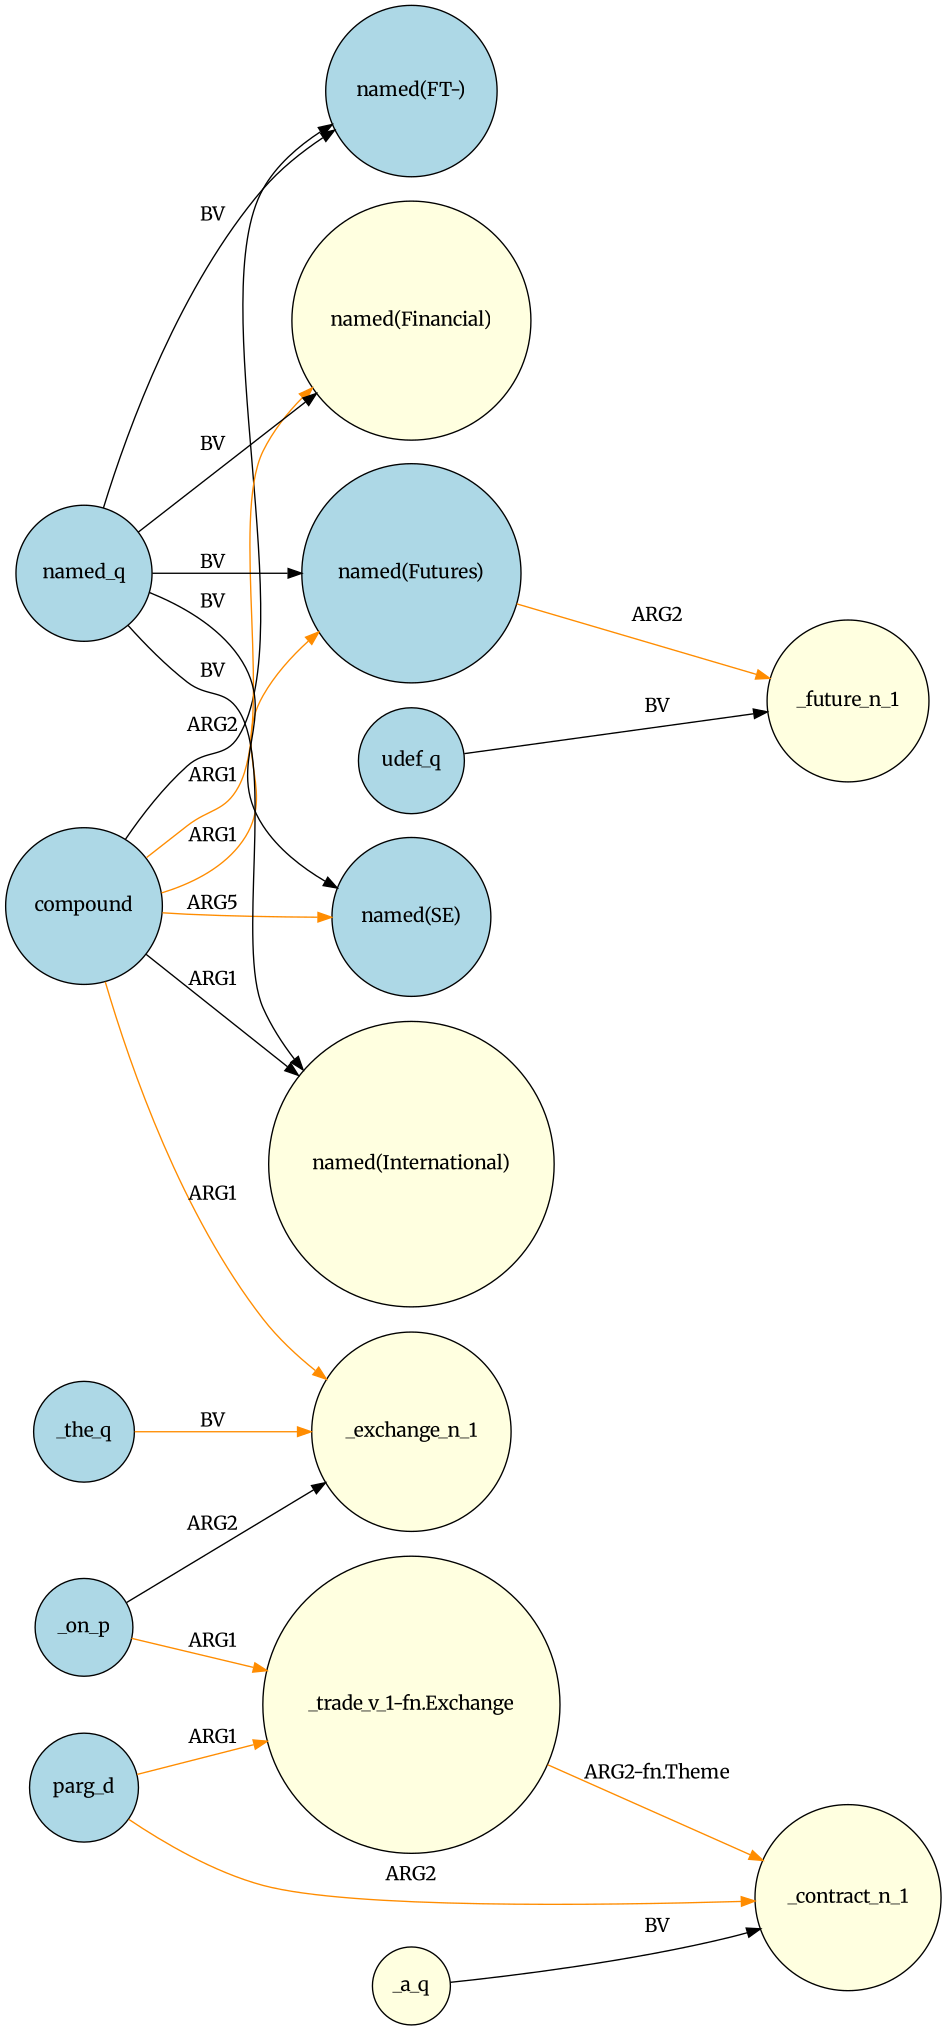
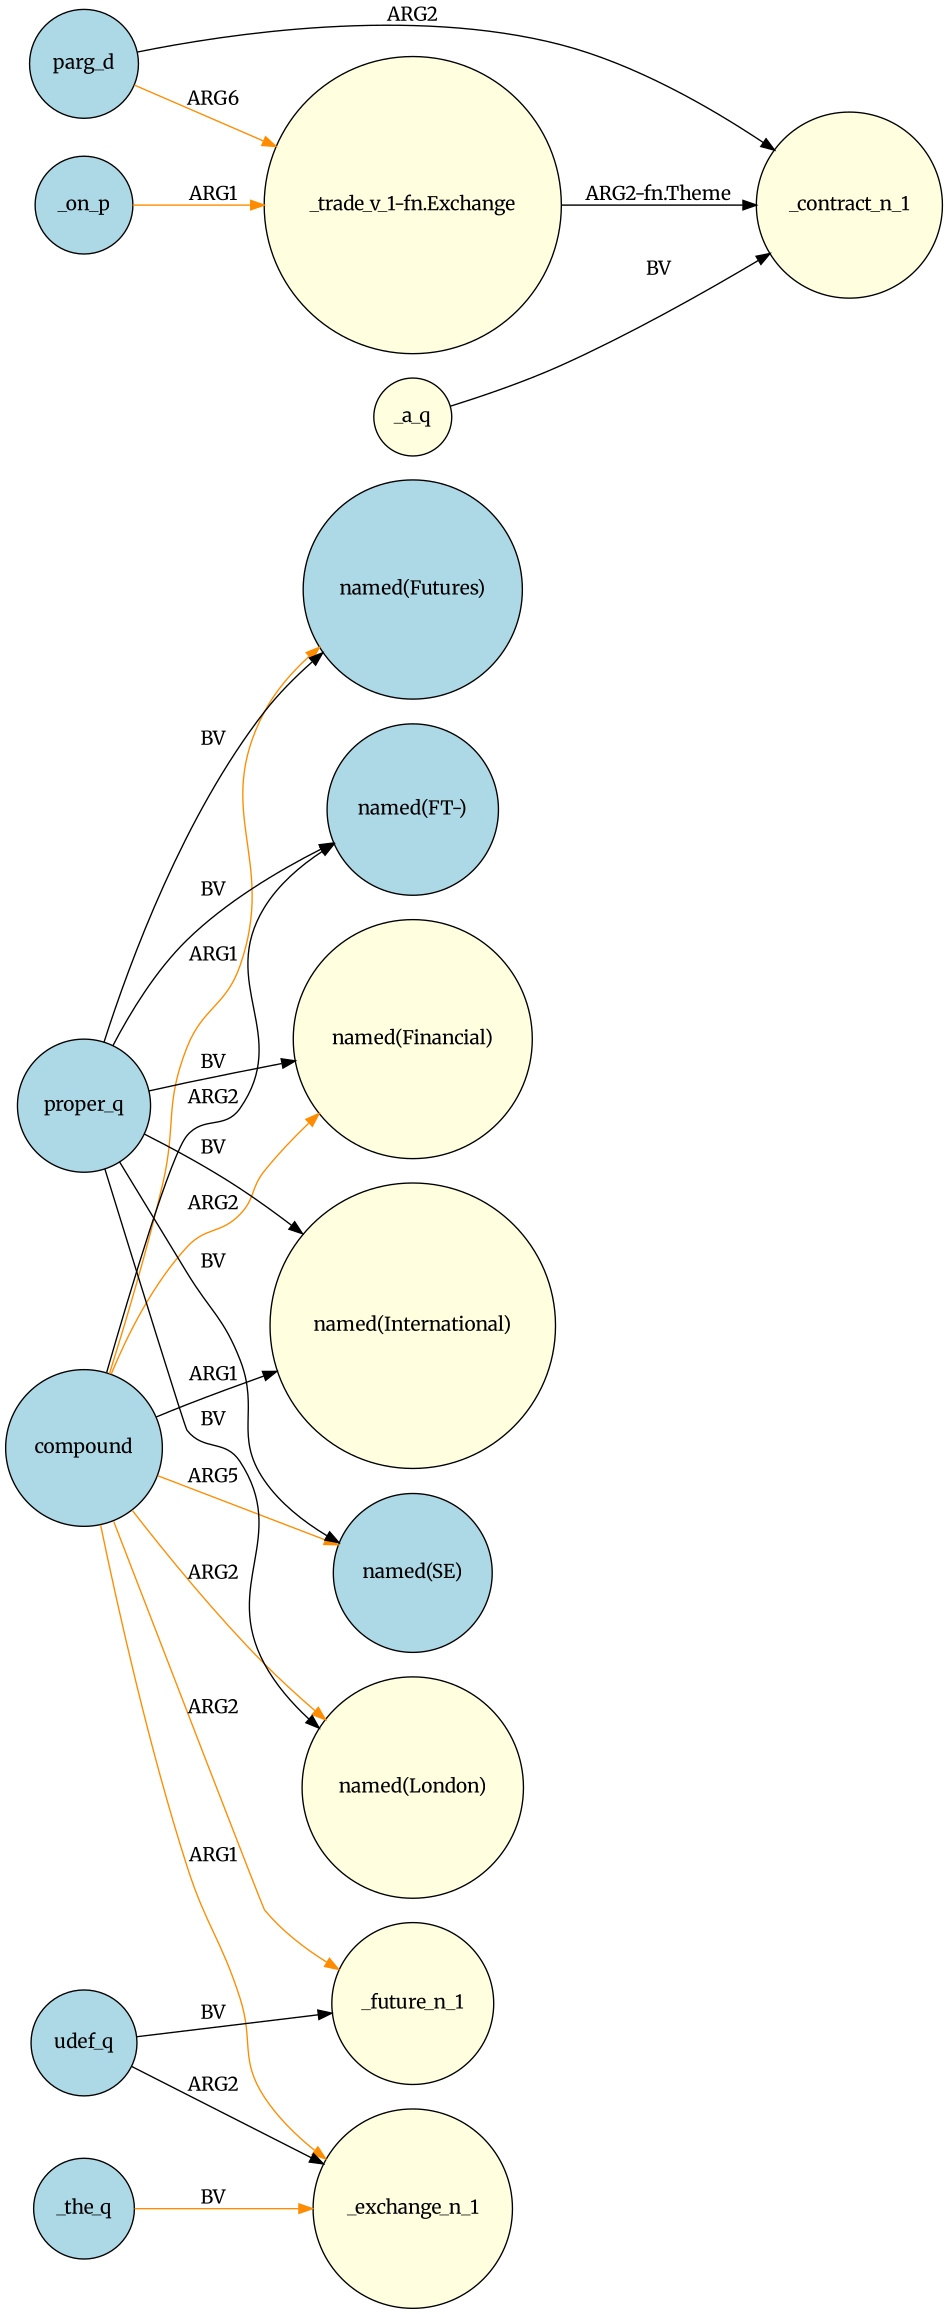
(84, 573) -> (84, 1106)
(637, 639) -> (203, 1754)
(213, 776) -> (214, 1204)
(220, 1546) -> (222, 2112)
(213, 1738) -> (214, 100)
none -> (413, 1788)
(649, 1810) -> (652, 205)
(426, 1902) -> (462, 29)
